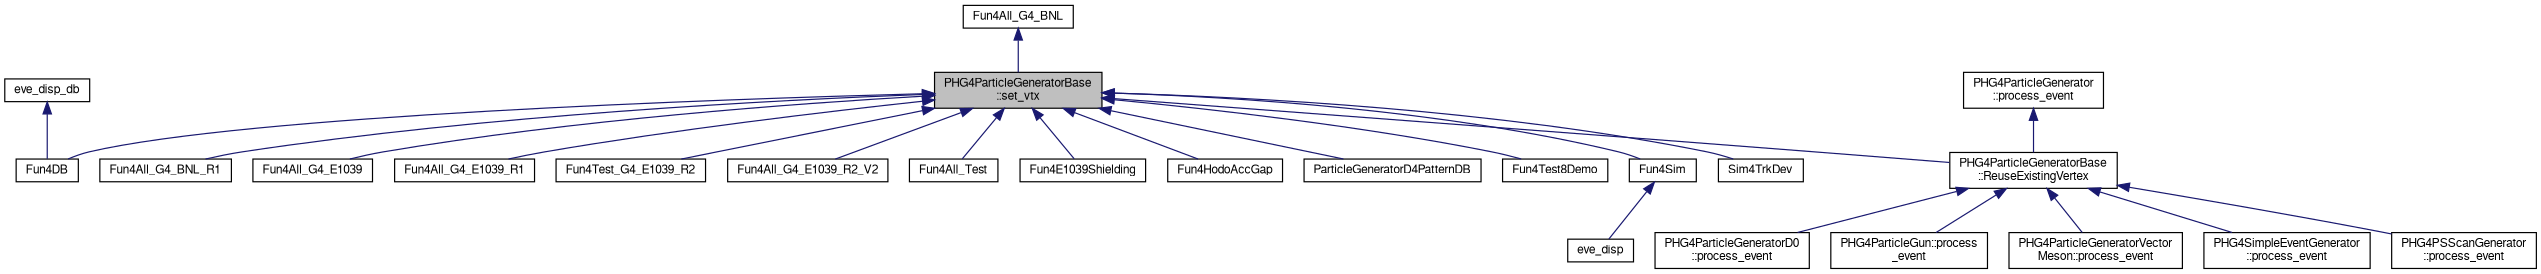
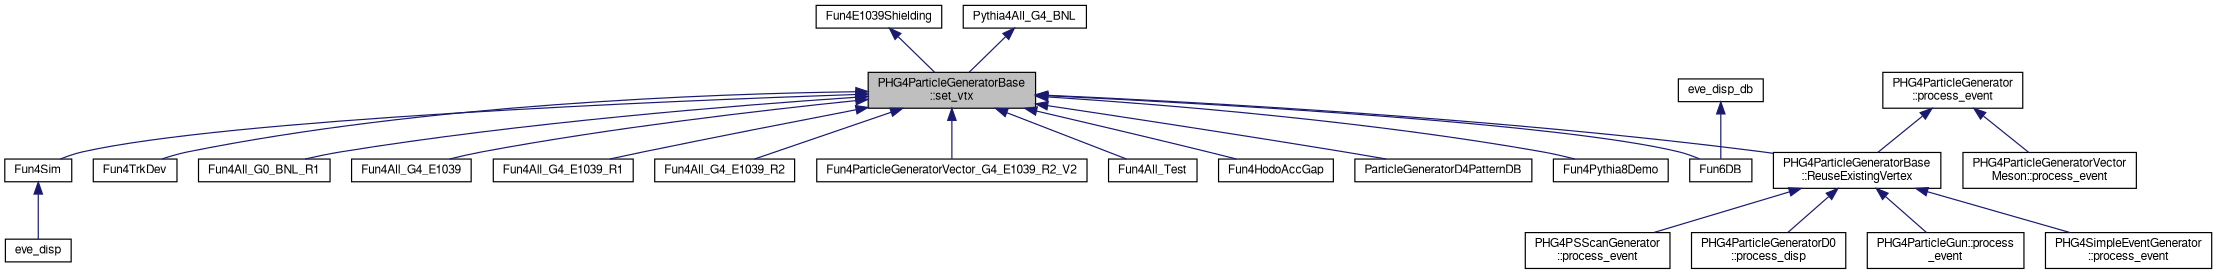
(1018, 17) -> (1025, 17)
(1057, 138) -> (916, 54)
(47, 170) -> (1721, 170)
(166, 170) -> (264, 170)
(631, 170) -> (725, 170)
(808, 170) -> (952, 170)
(1555, 170) -> (1611, 170)
(1761, 170) -> (135, 170)
(2068, 215) -> (2006, 134)
(1732, 251) -> (1769, 251)
